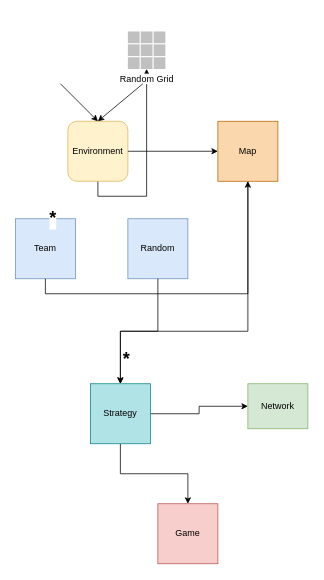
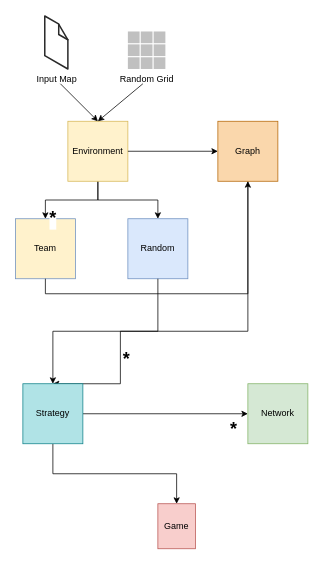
none -> (56, 42)
(98, 151) -> (98, 151)
(248, 151) -> (248, 151)
(147, 159) -> (158, 202)
none -> (45, 205)
(45, 249) -> (45, 249)
(278, 406) -> (278, 414)
(120, 414) -> (53, 414)
(188, 534) -> (177, 526)
